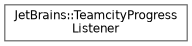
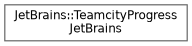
(96, 23) -> (96, 23)
